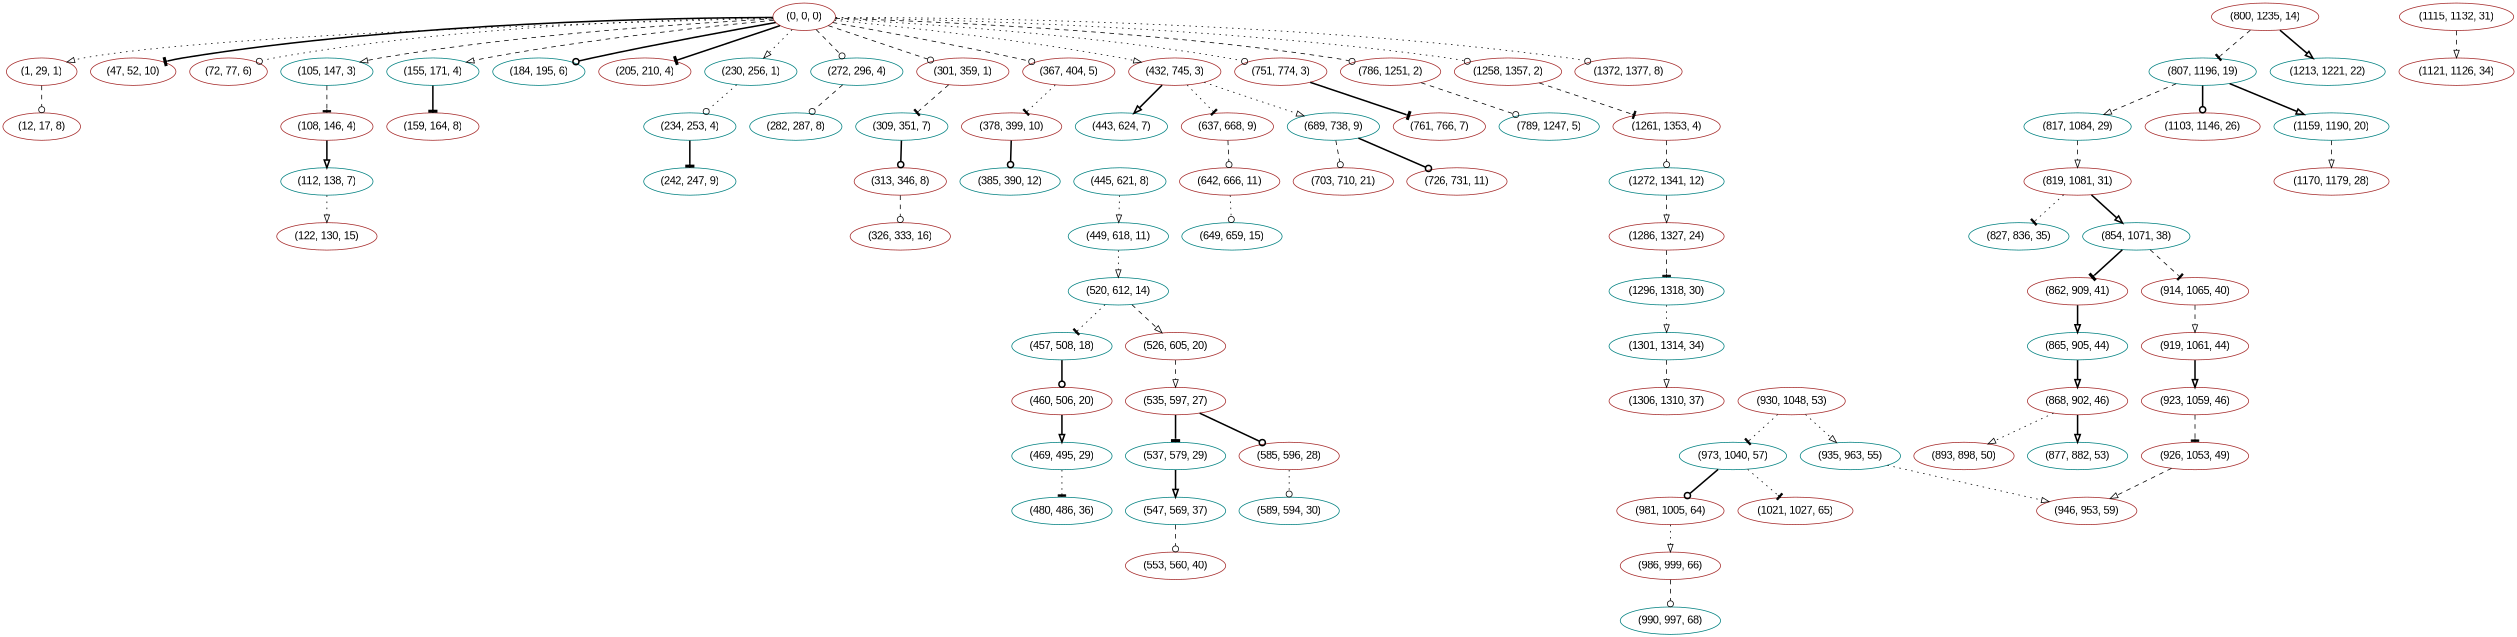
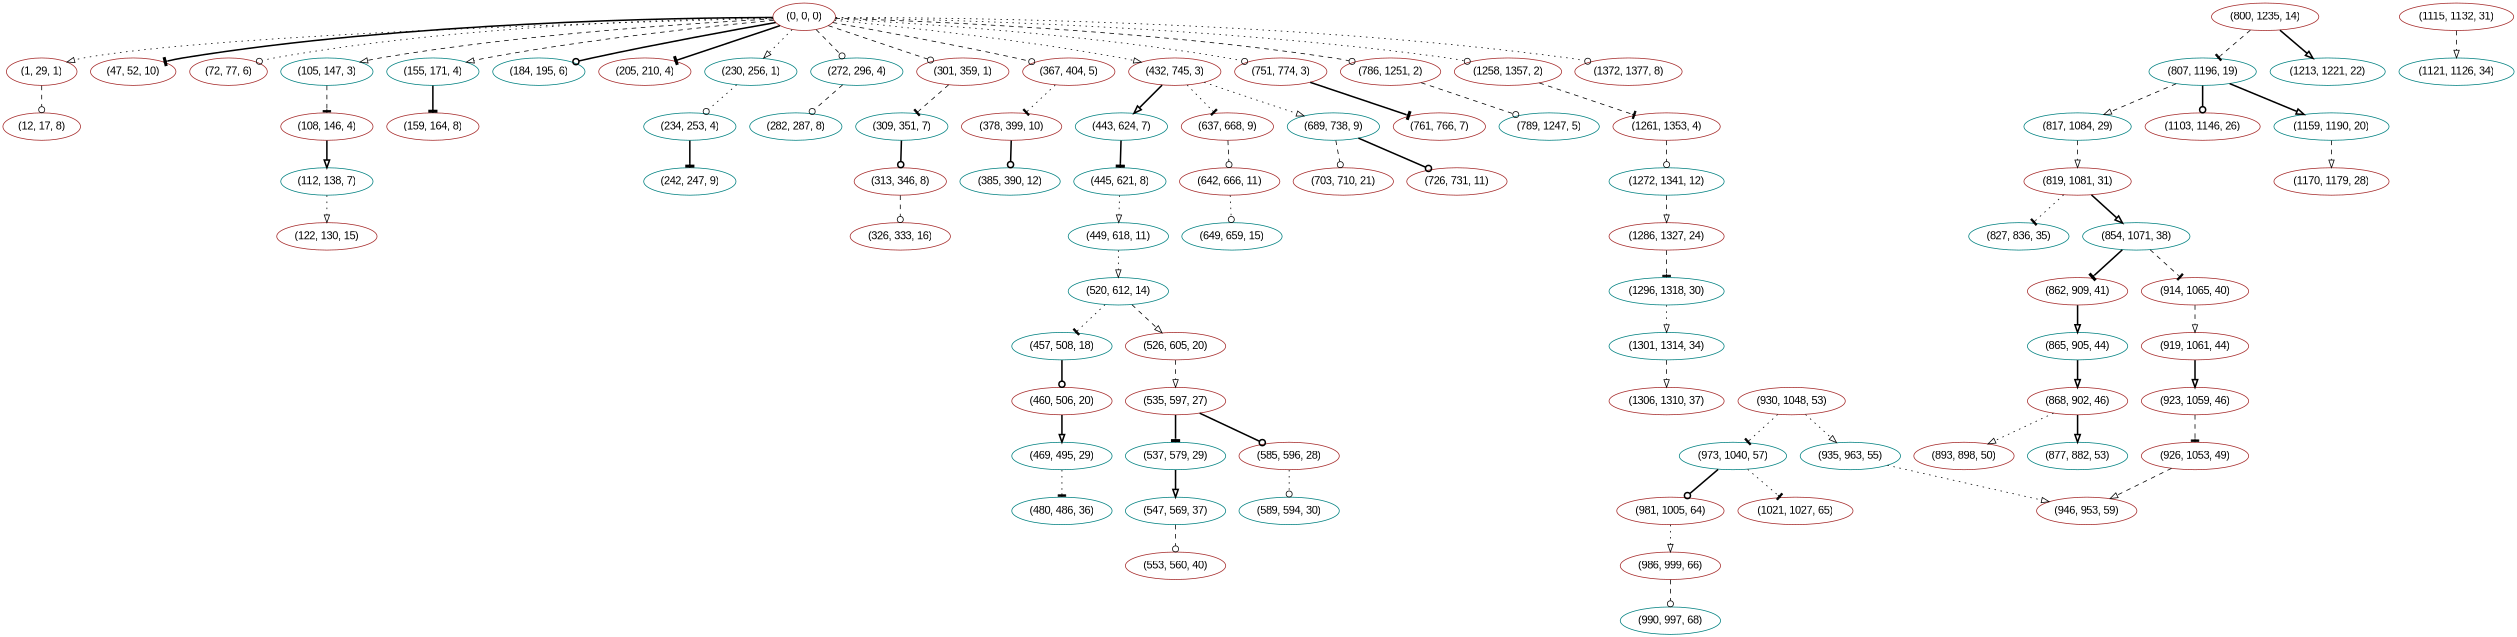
(2457, 72) -> (2457, 72)
none -> (1121, 152)
